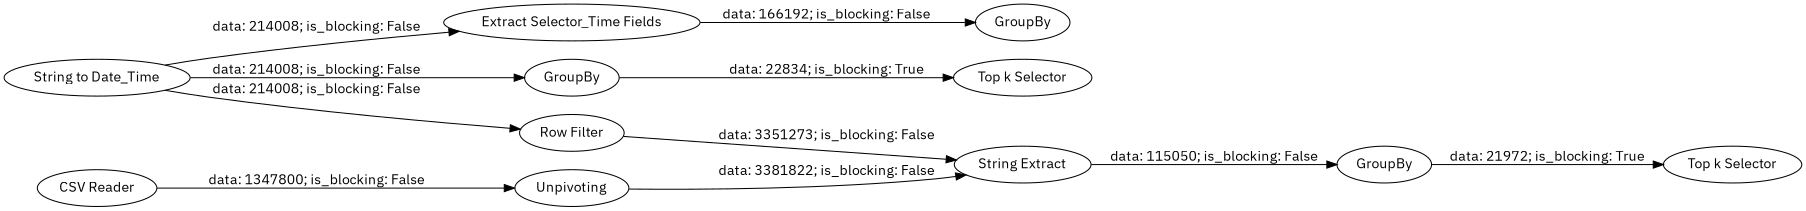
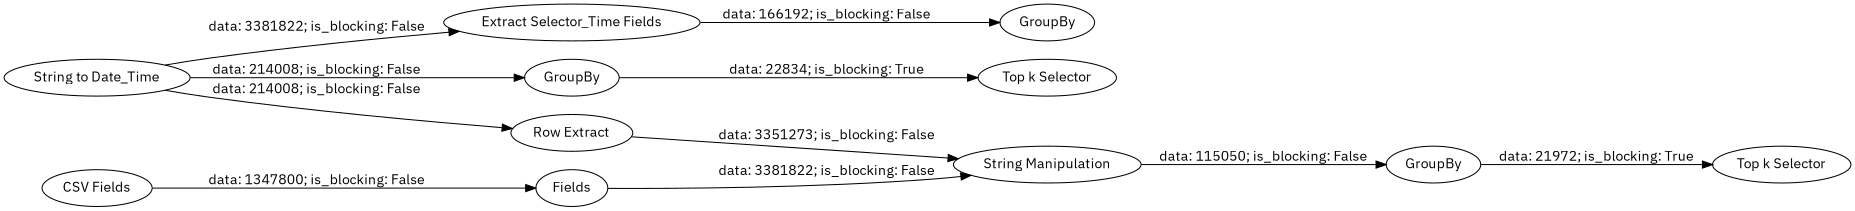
(317, 27) -> (317, 27)
(572, 133) -> (572, 133)
(1023, 165) -> (1047, 165)
(97, 188) -> (97, 188)
(572, 188) -> (572, 188)
